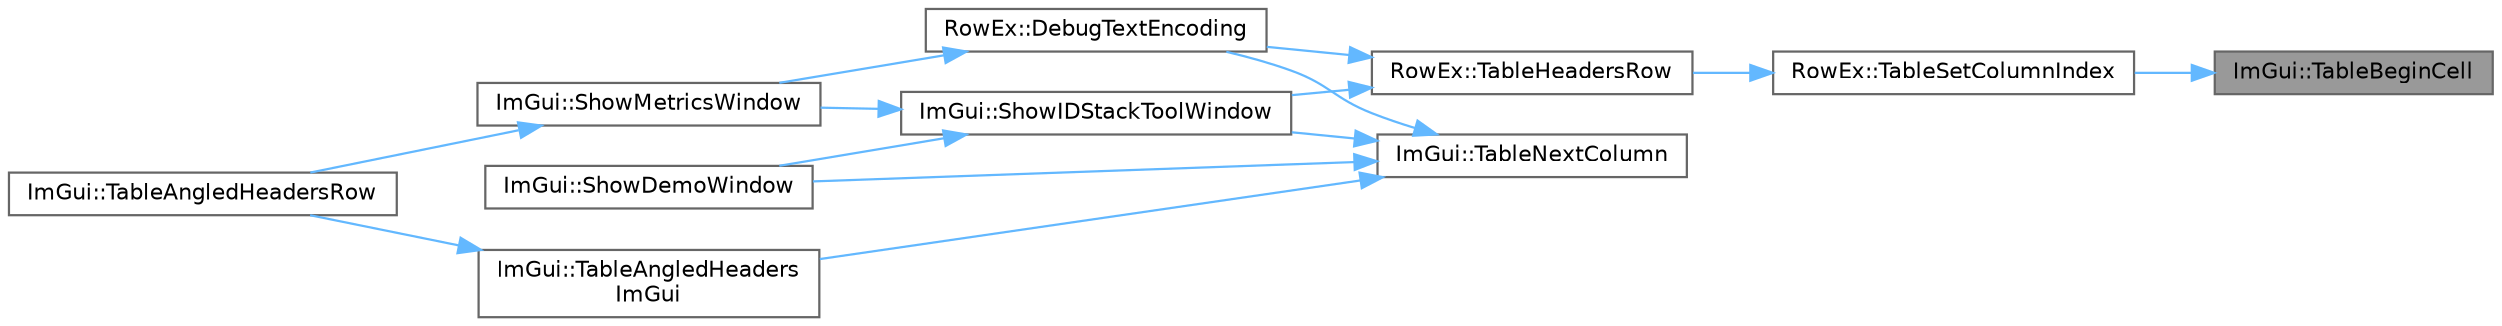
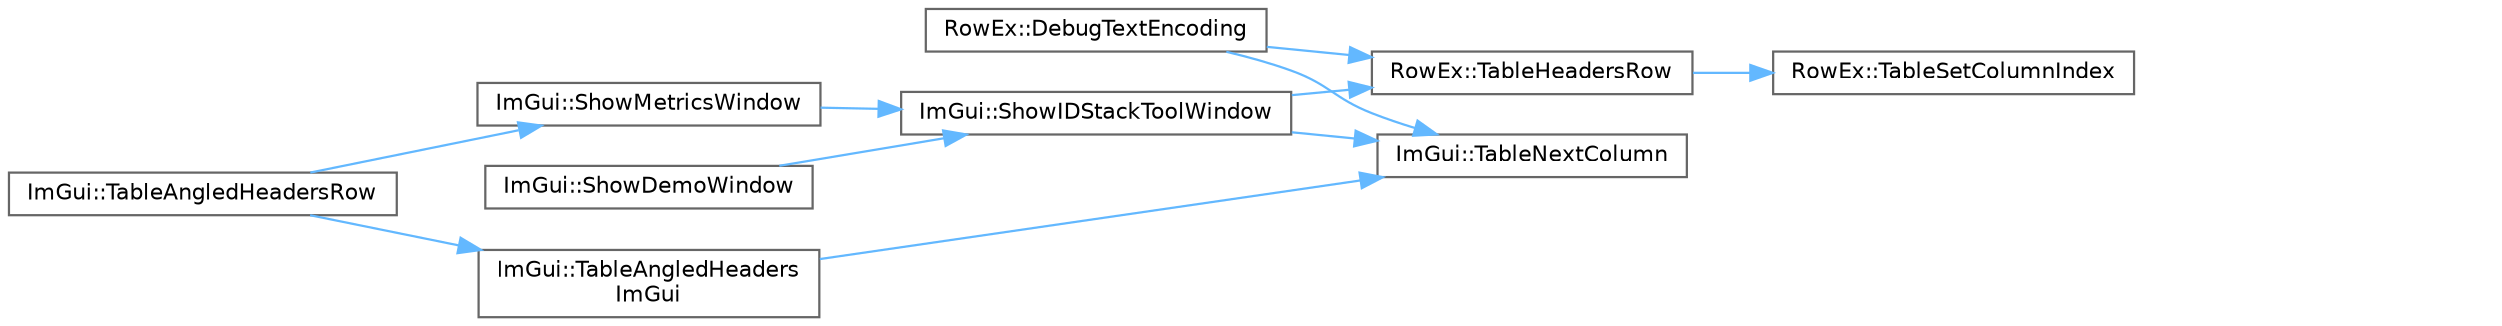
(862, 69) -> none
(2354, 73) -> none
(1084, 172) -> none
